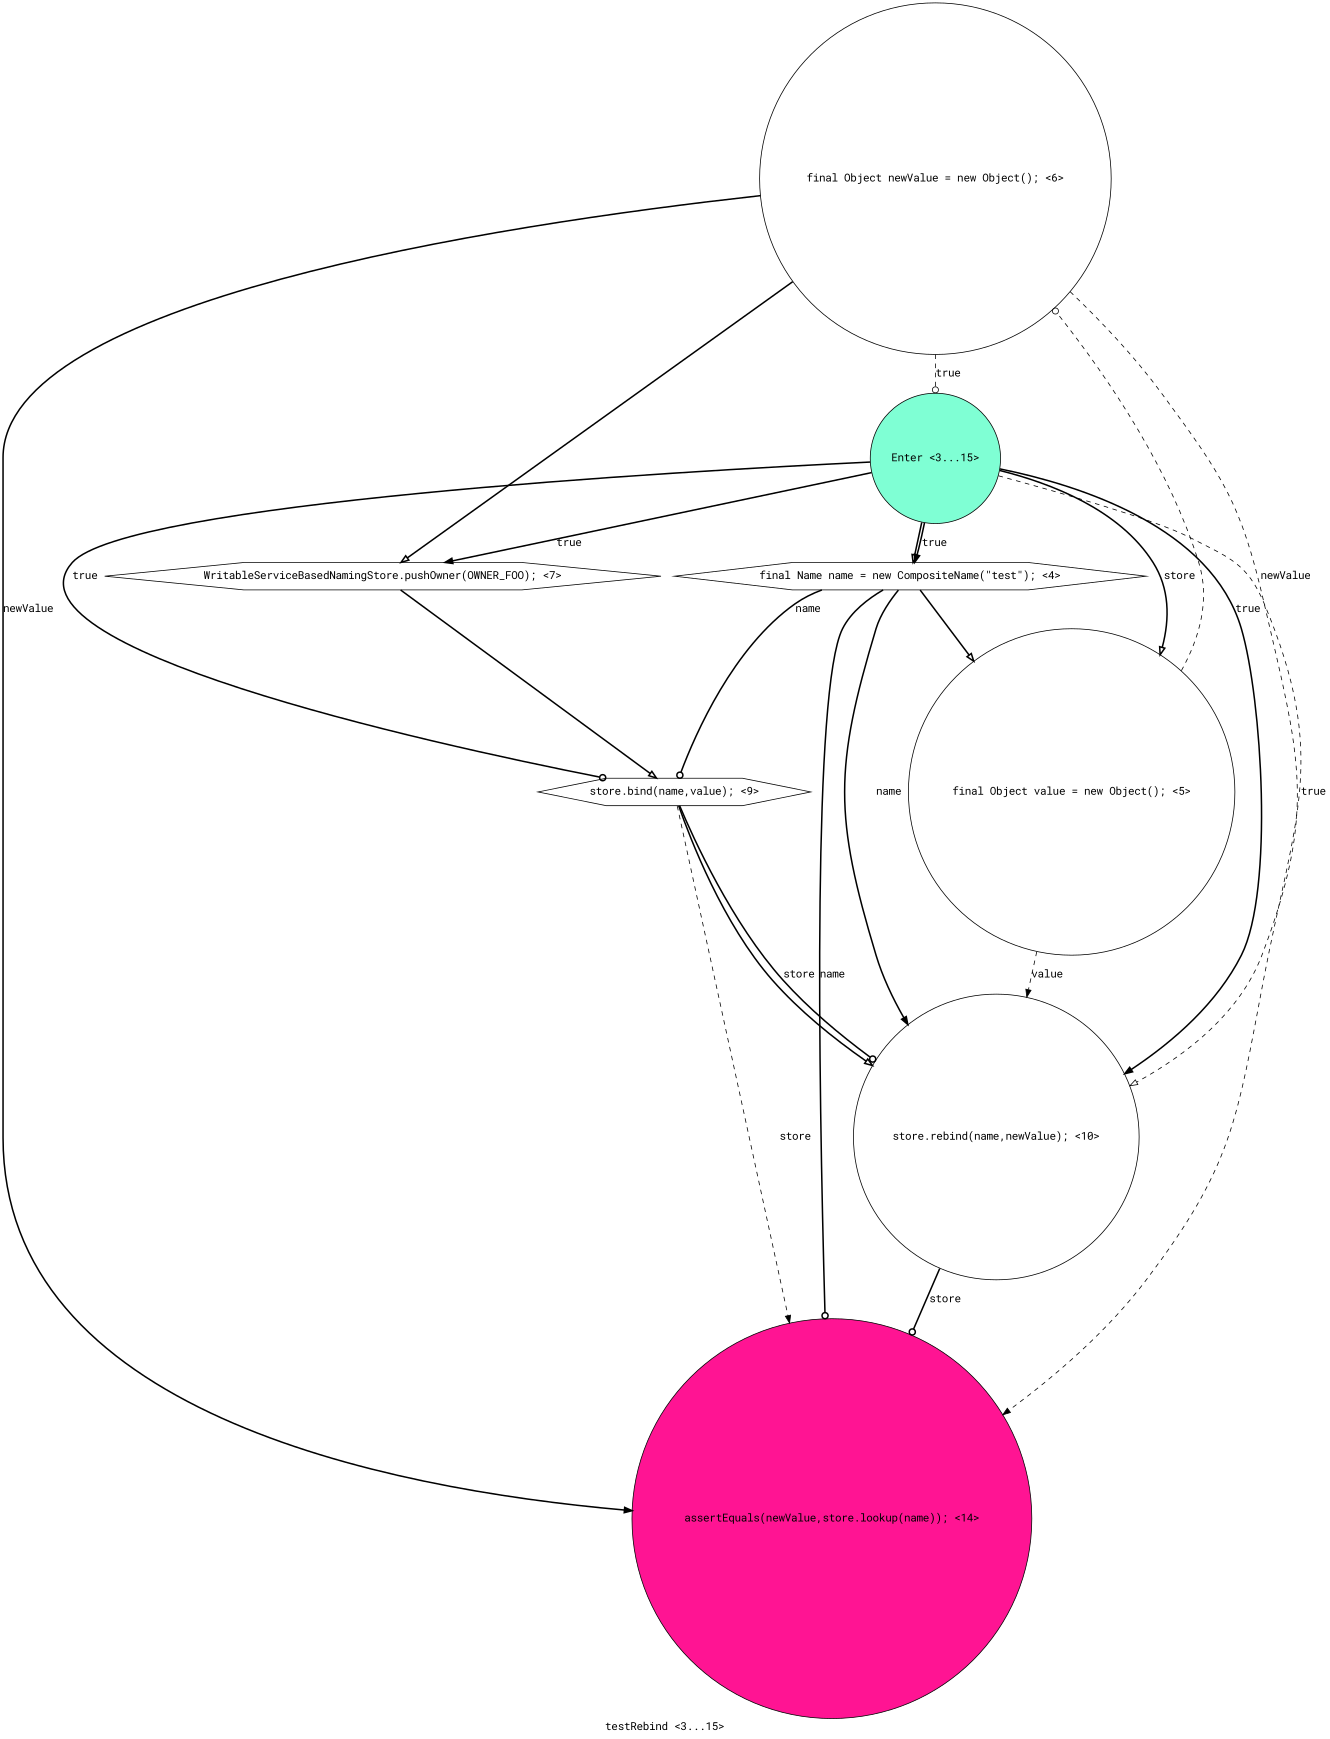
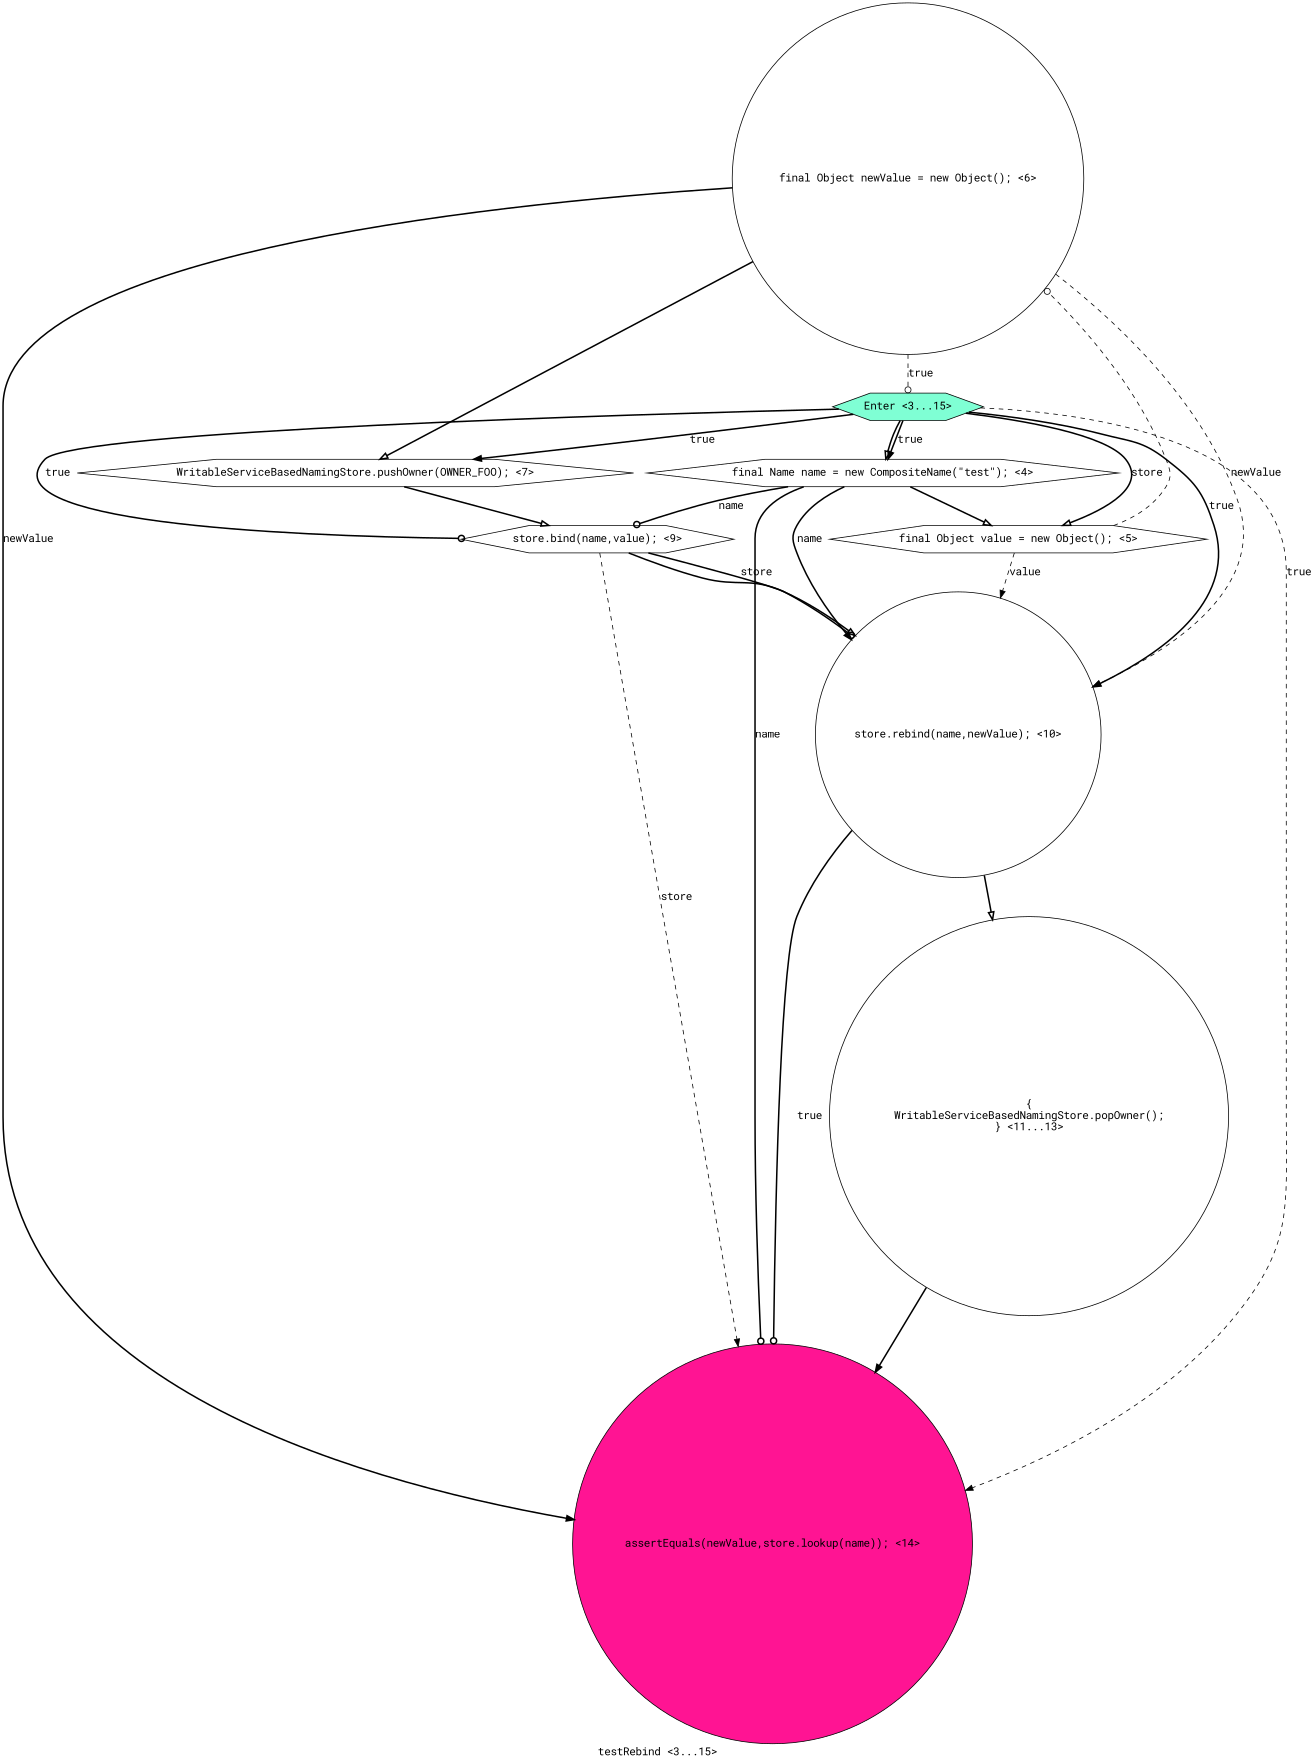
(935, 458) -> (908, 407)
(1072, 792) -> (1018, 539)
none -> (1029, 1116)
(945, 1299) -> (810, 1116)
